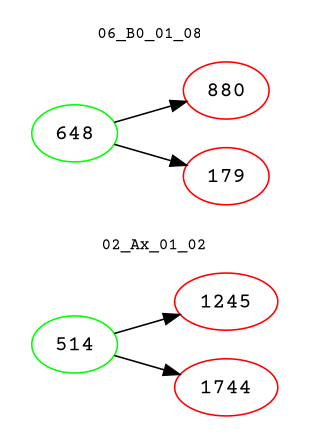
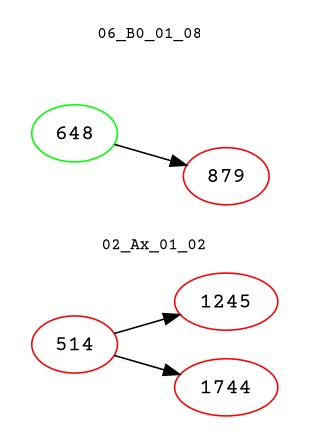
(226, 90) -> none
(226, 176) -> (226, 176)
(75, 344) -> (75, 344)
